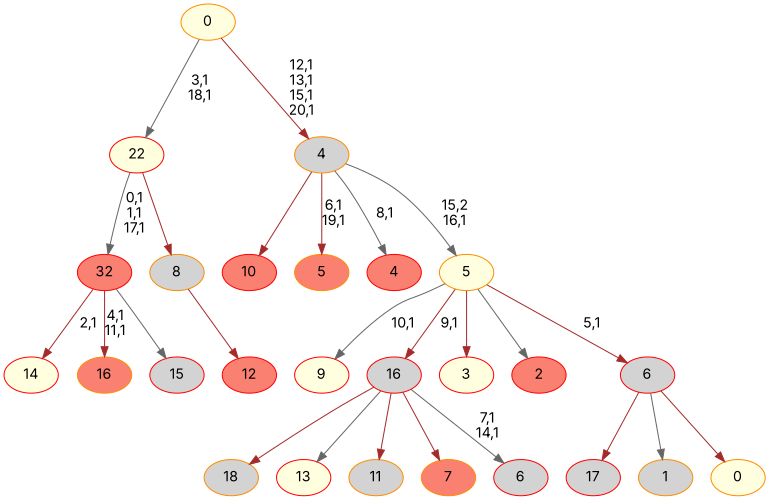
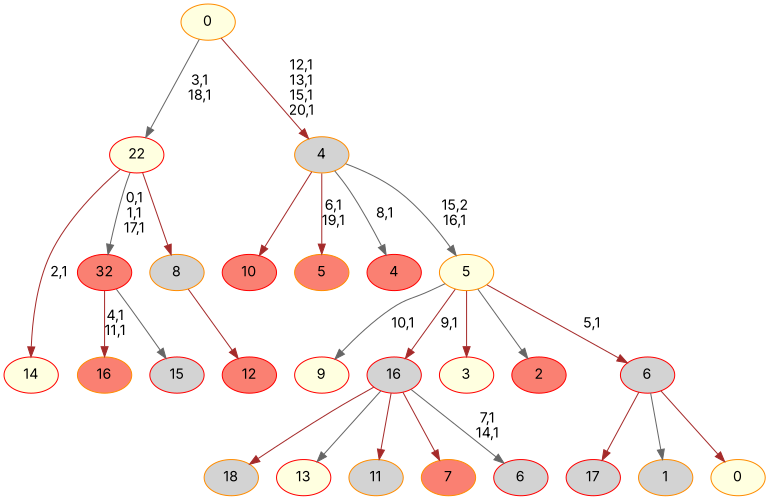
(71, 320) -> (54, 247)
